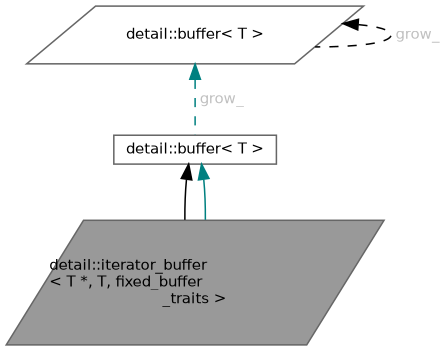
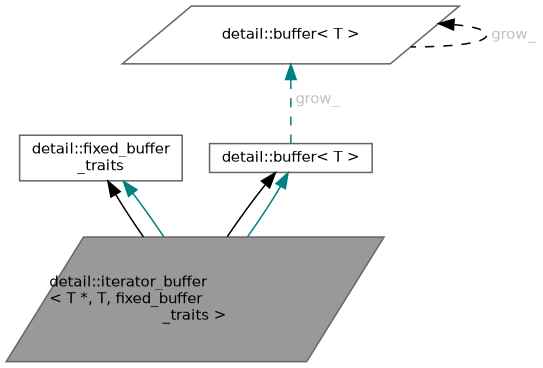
none -> (101, 158)
